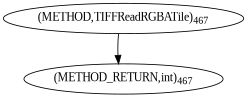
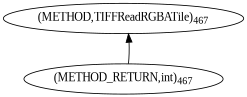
(118, 45) -> (129, 53)
